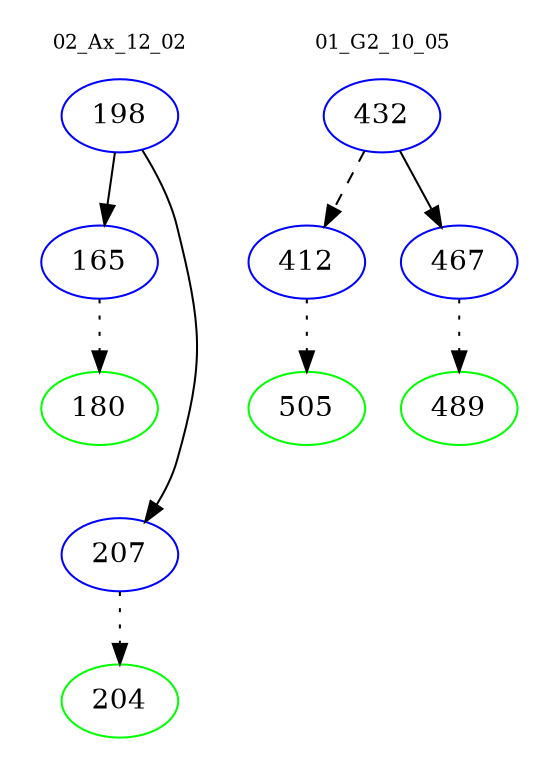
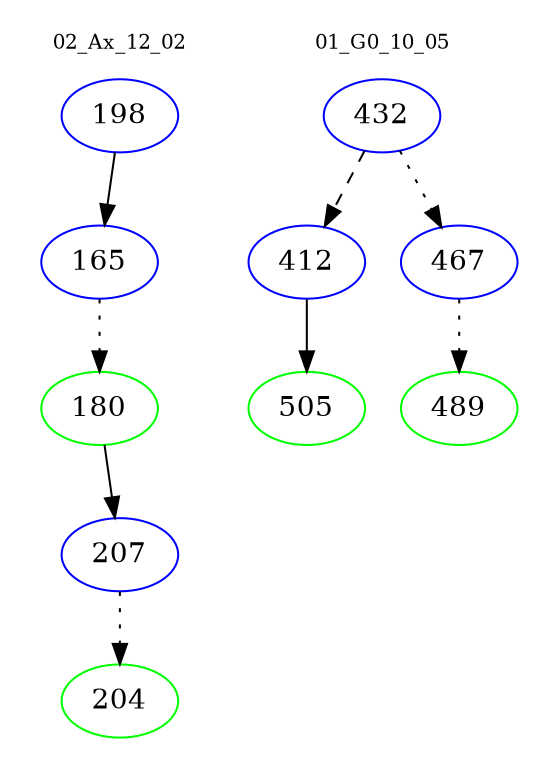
(383, 44) -> (383, 44)
(416, 180) -> (416, 180)
(307, 325) -> (307, 325)
(196, 326) -> (108, 471)
